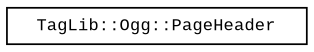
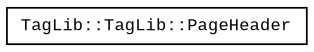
(157, 26) -> (157, 26)
